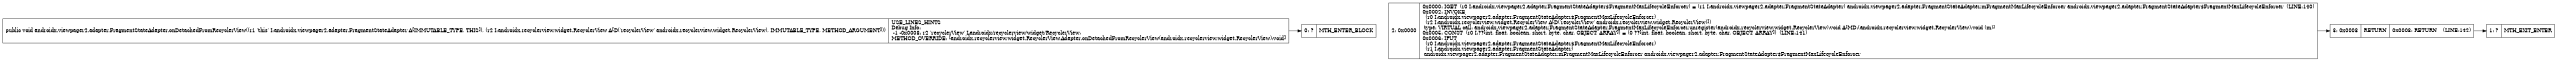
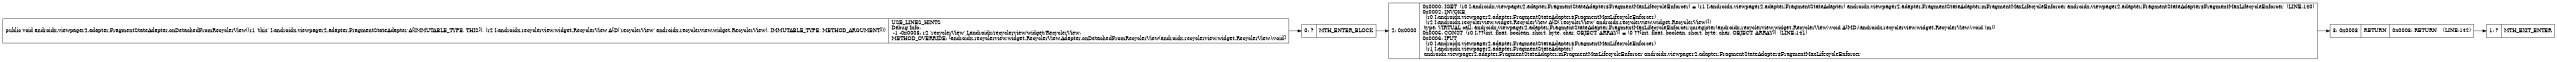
none -> (1381, 31)
